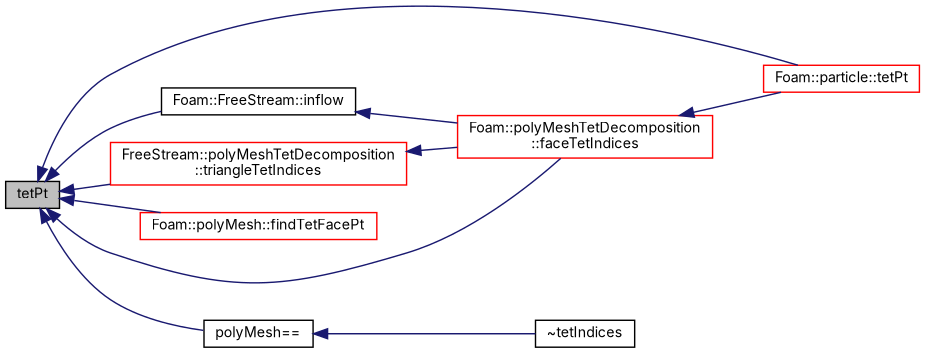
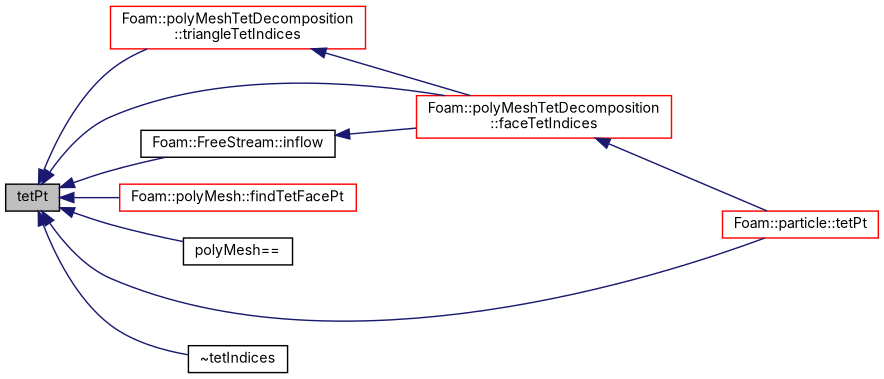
(259, 164) -> (238, 28)
(432, 334) -> (96, 312)
